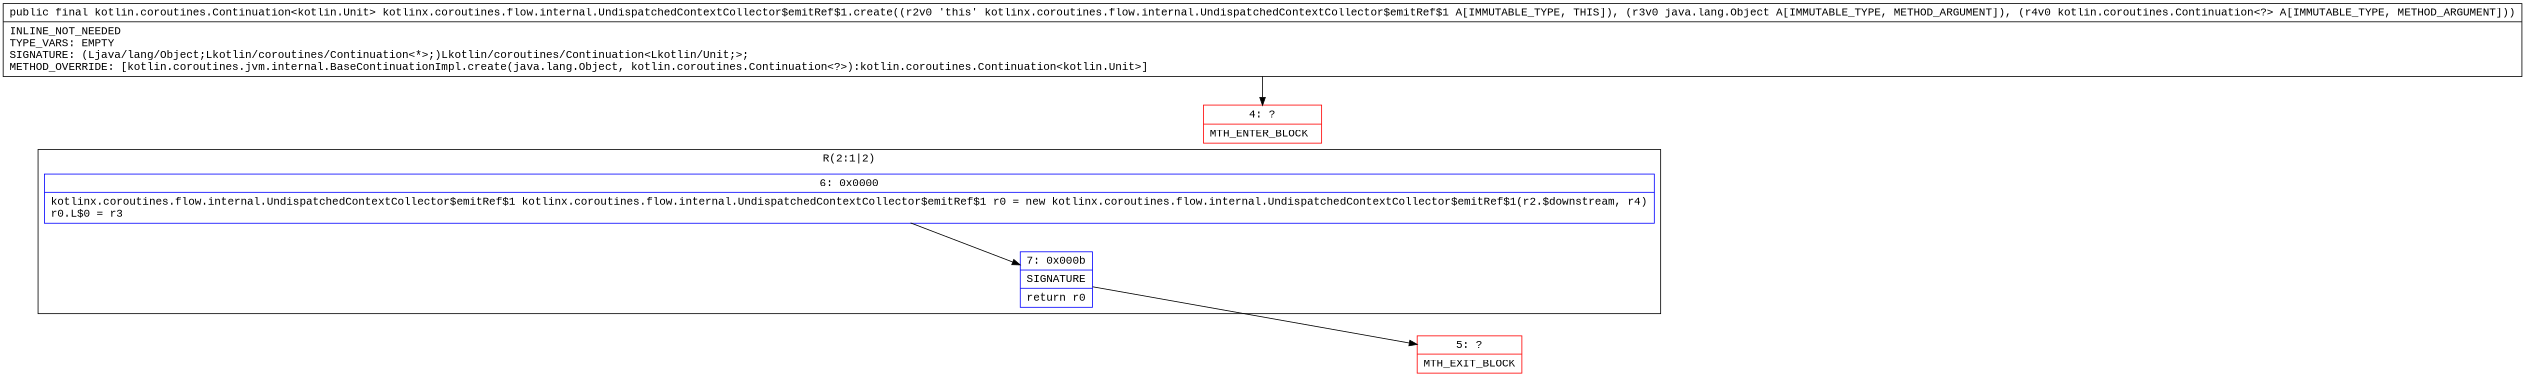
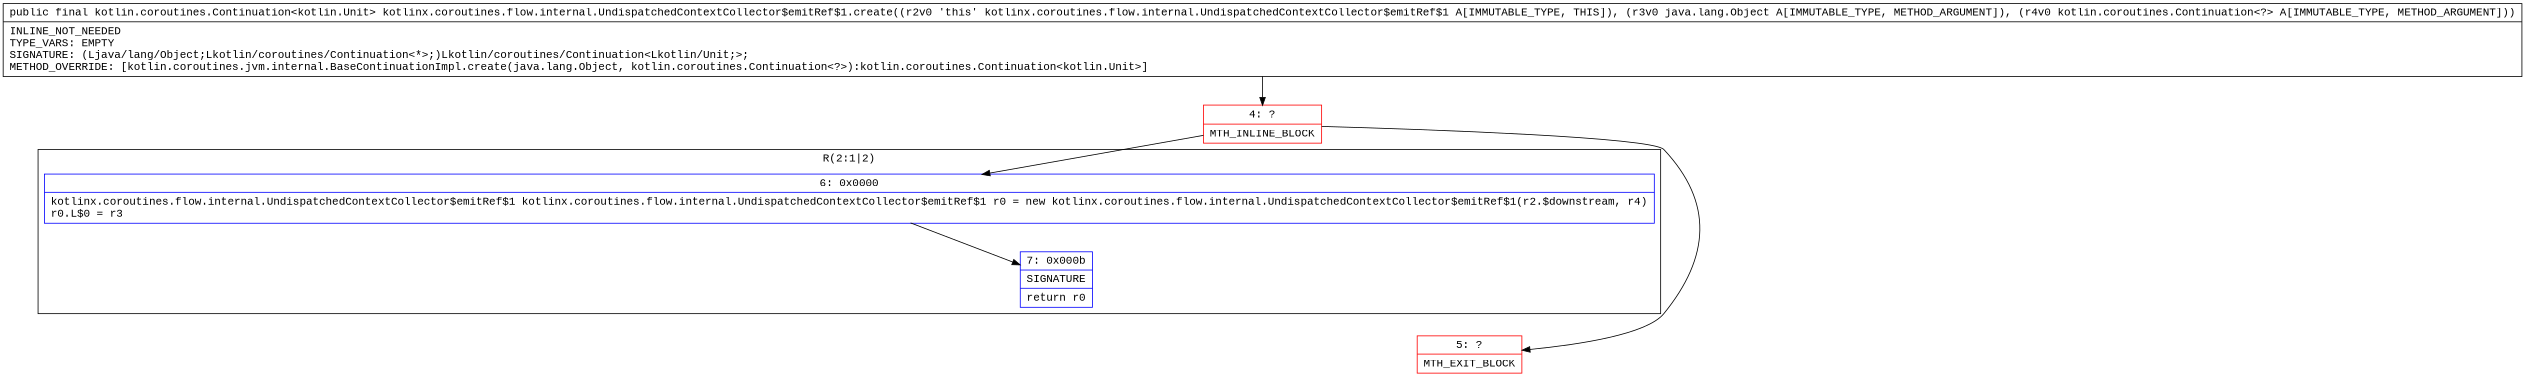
(1259, 133) -> (1263, 133)
none -> (1091, 155)
(1275, 319) -> (1638, 143)
